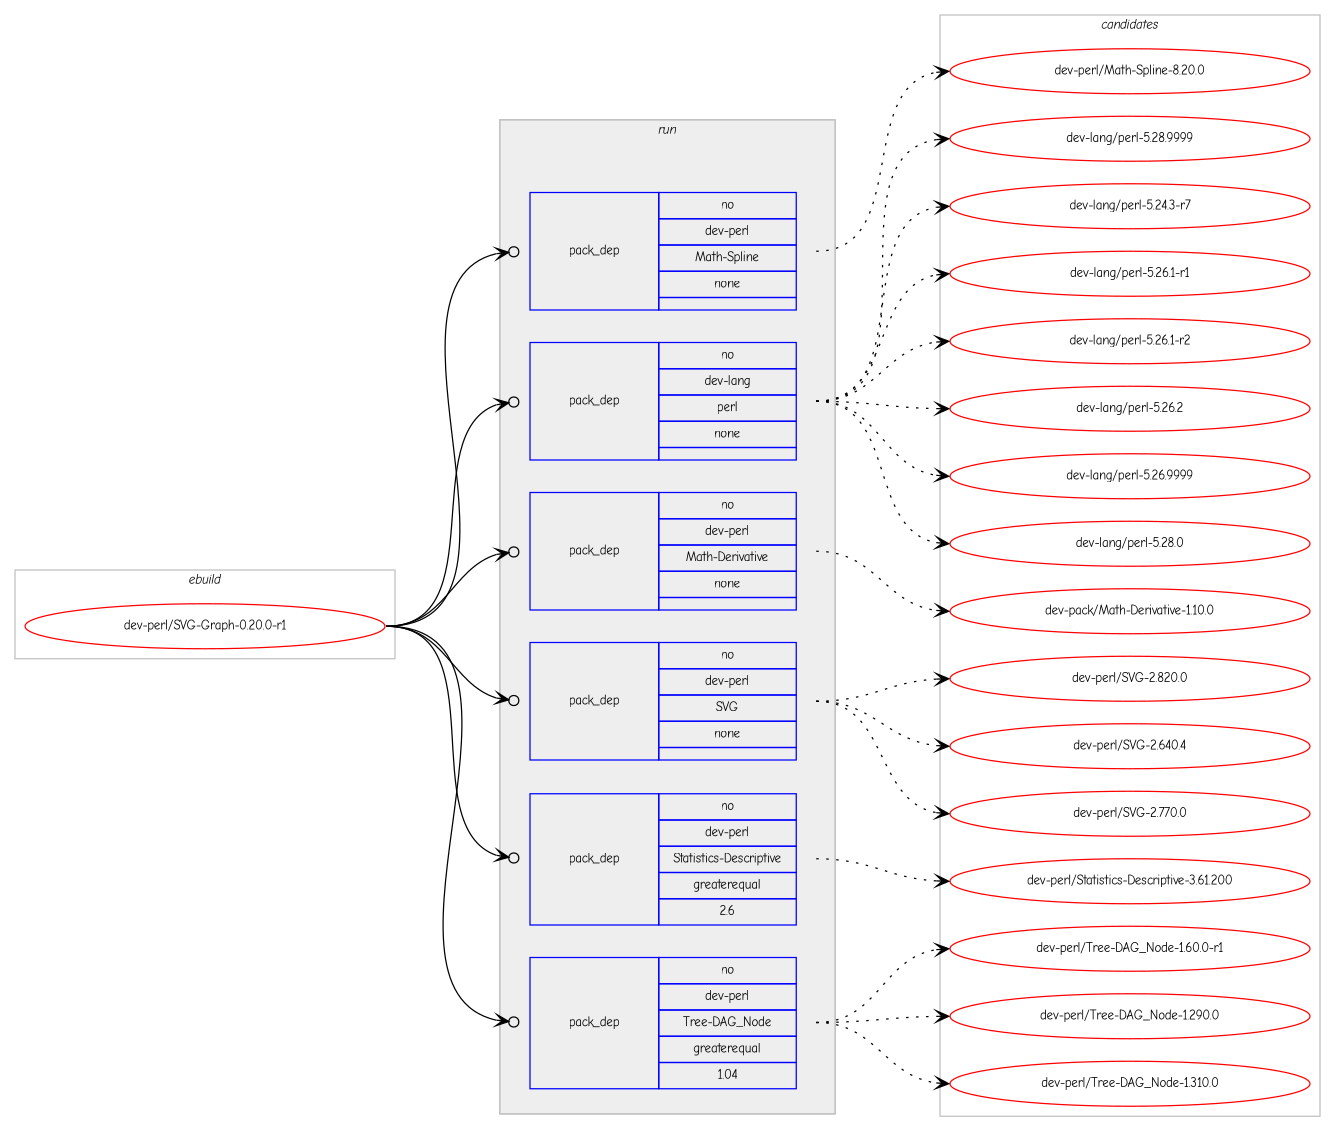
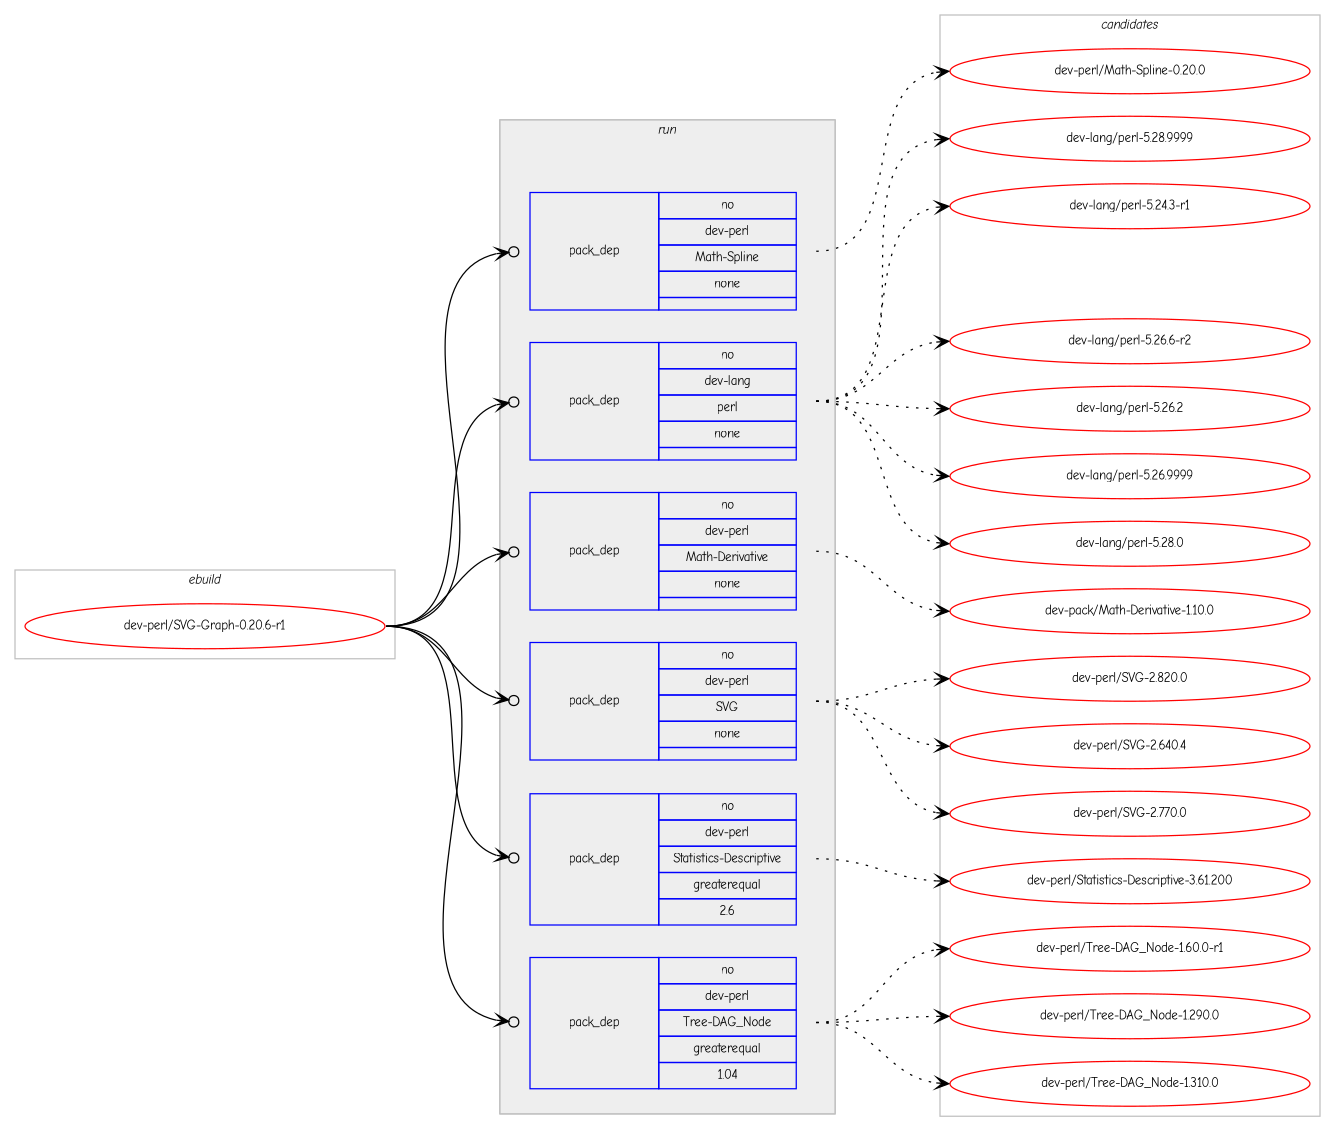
(1130, 71) -> (1130, 71)
(1130, 206) -> (1130, 206)
(1130, 274) -> none
(1130, 341) -> (1130, 341)
(205, 626) -> (205, 626)
